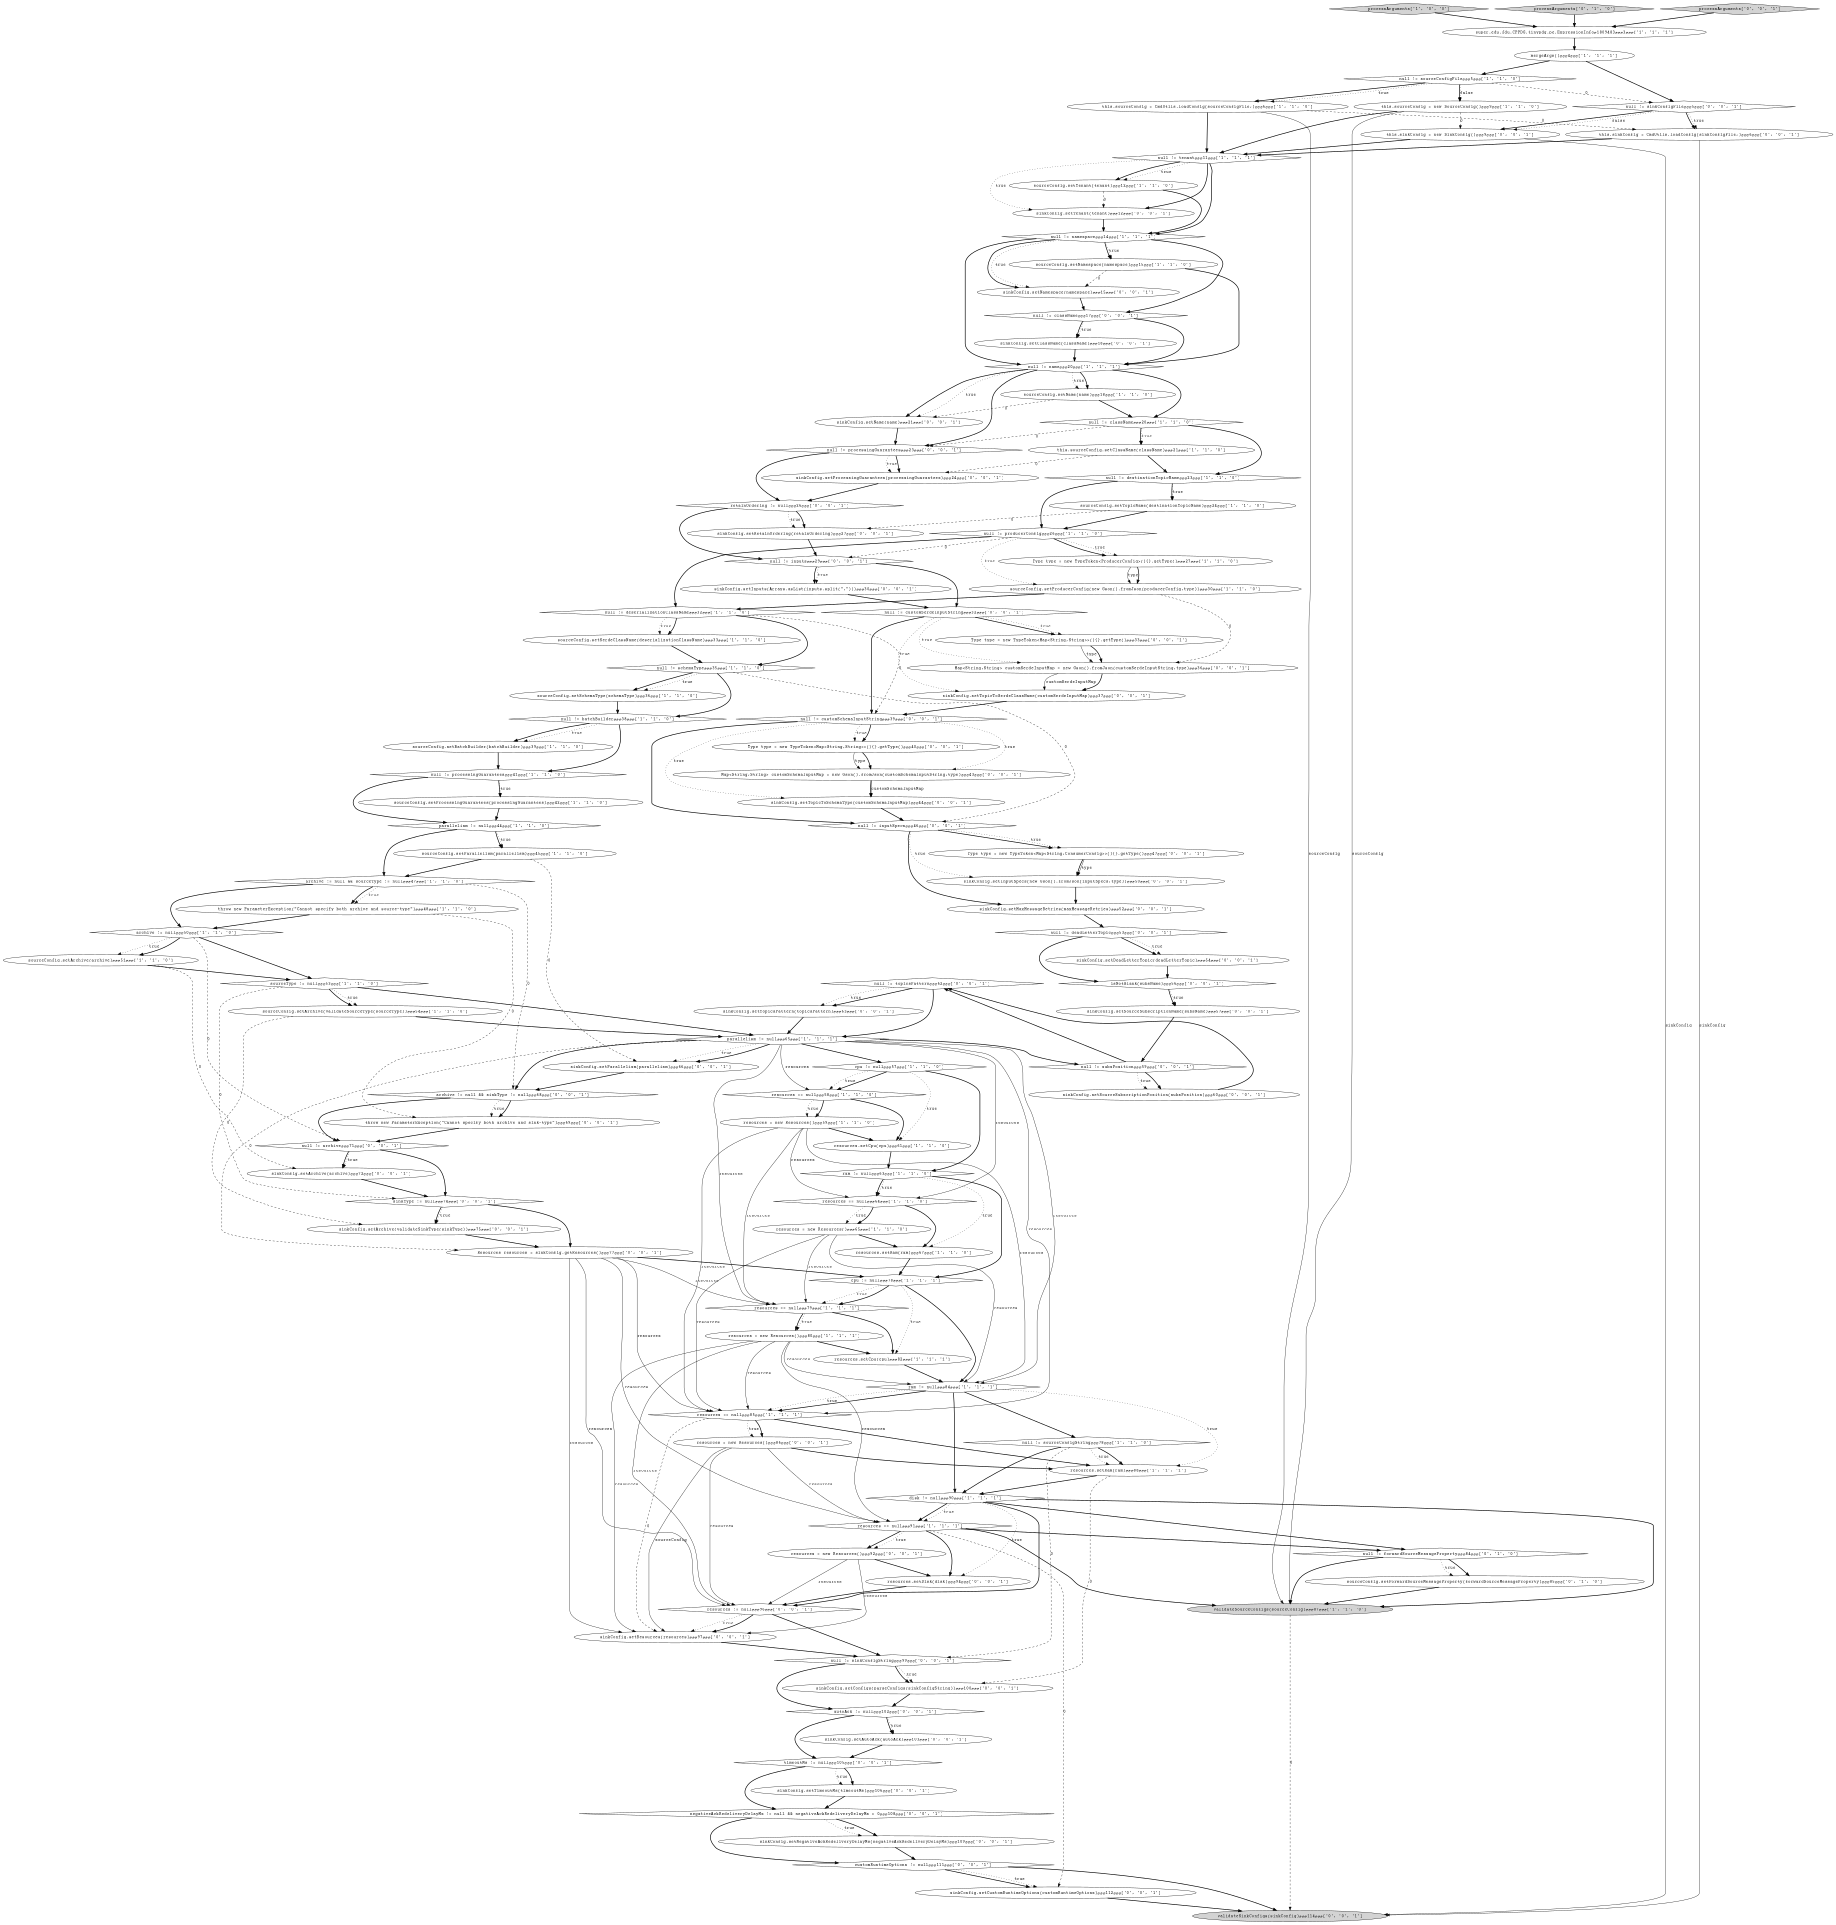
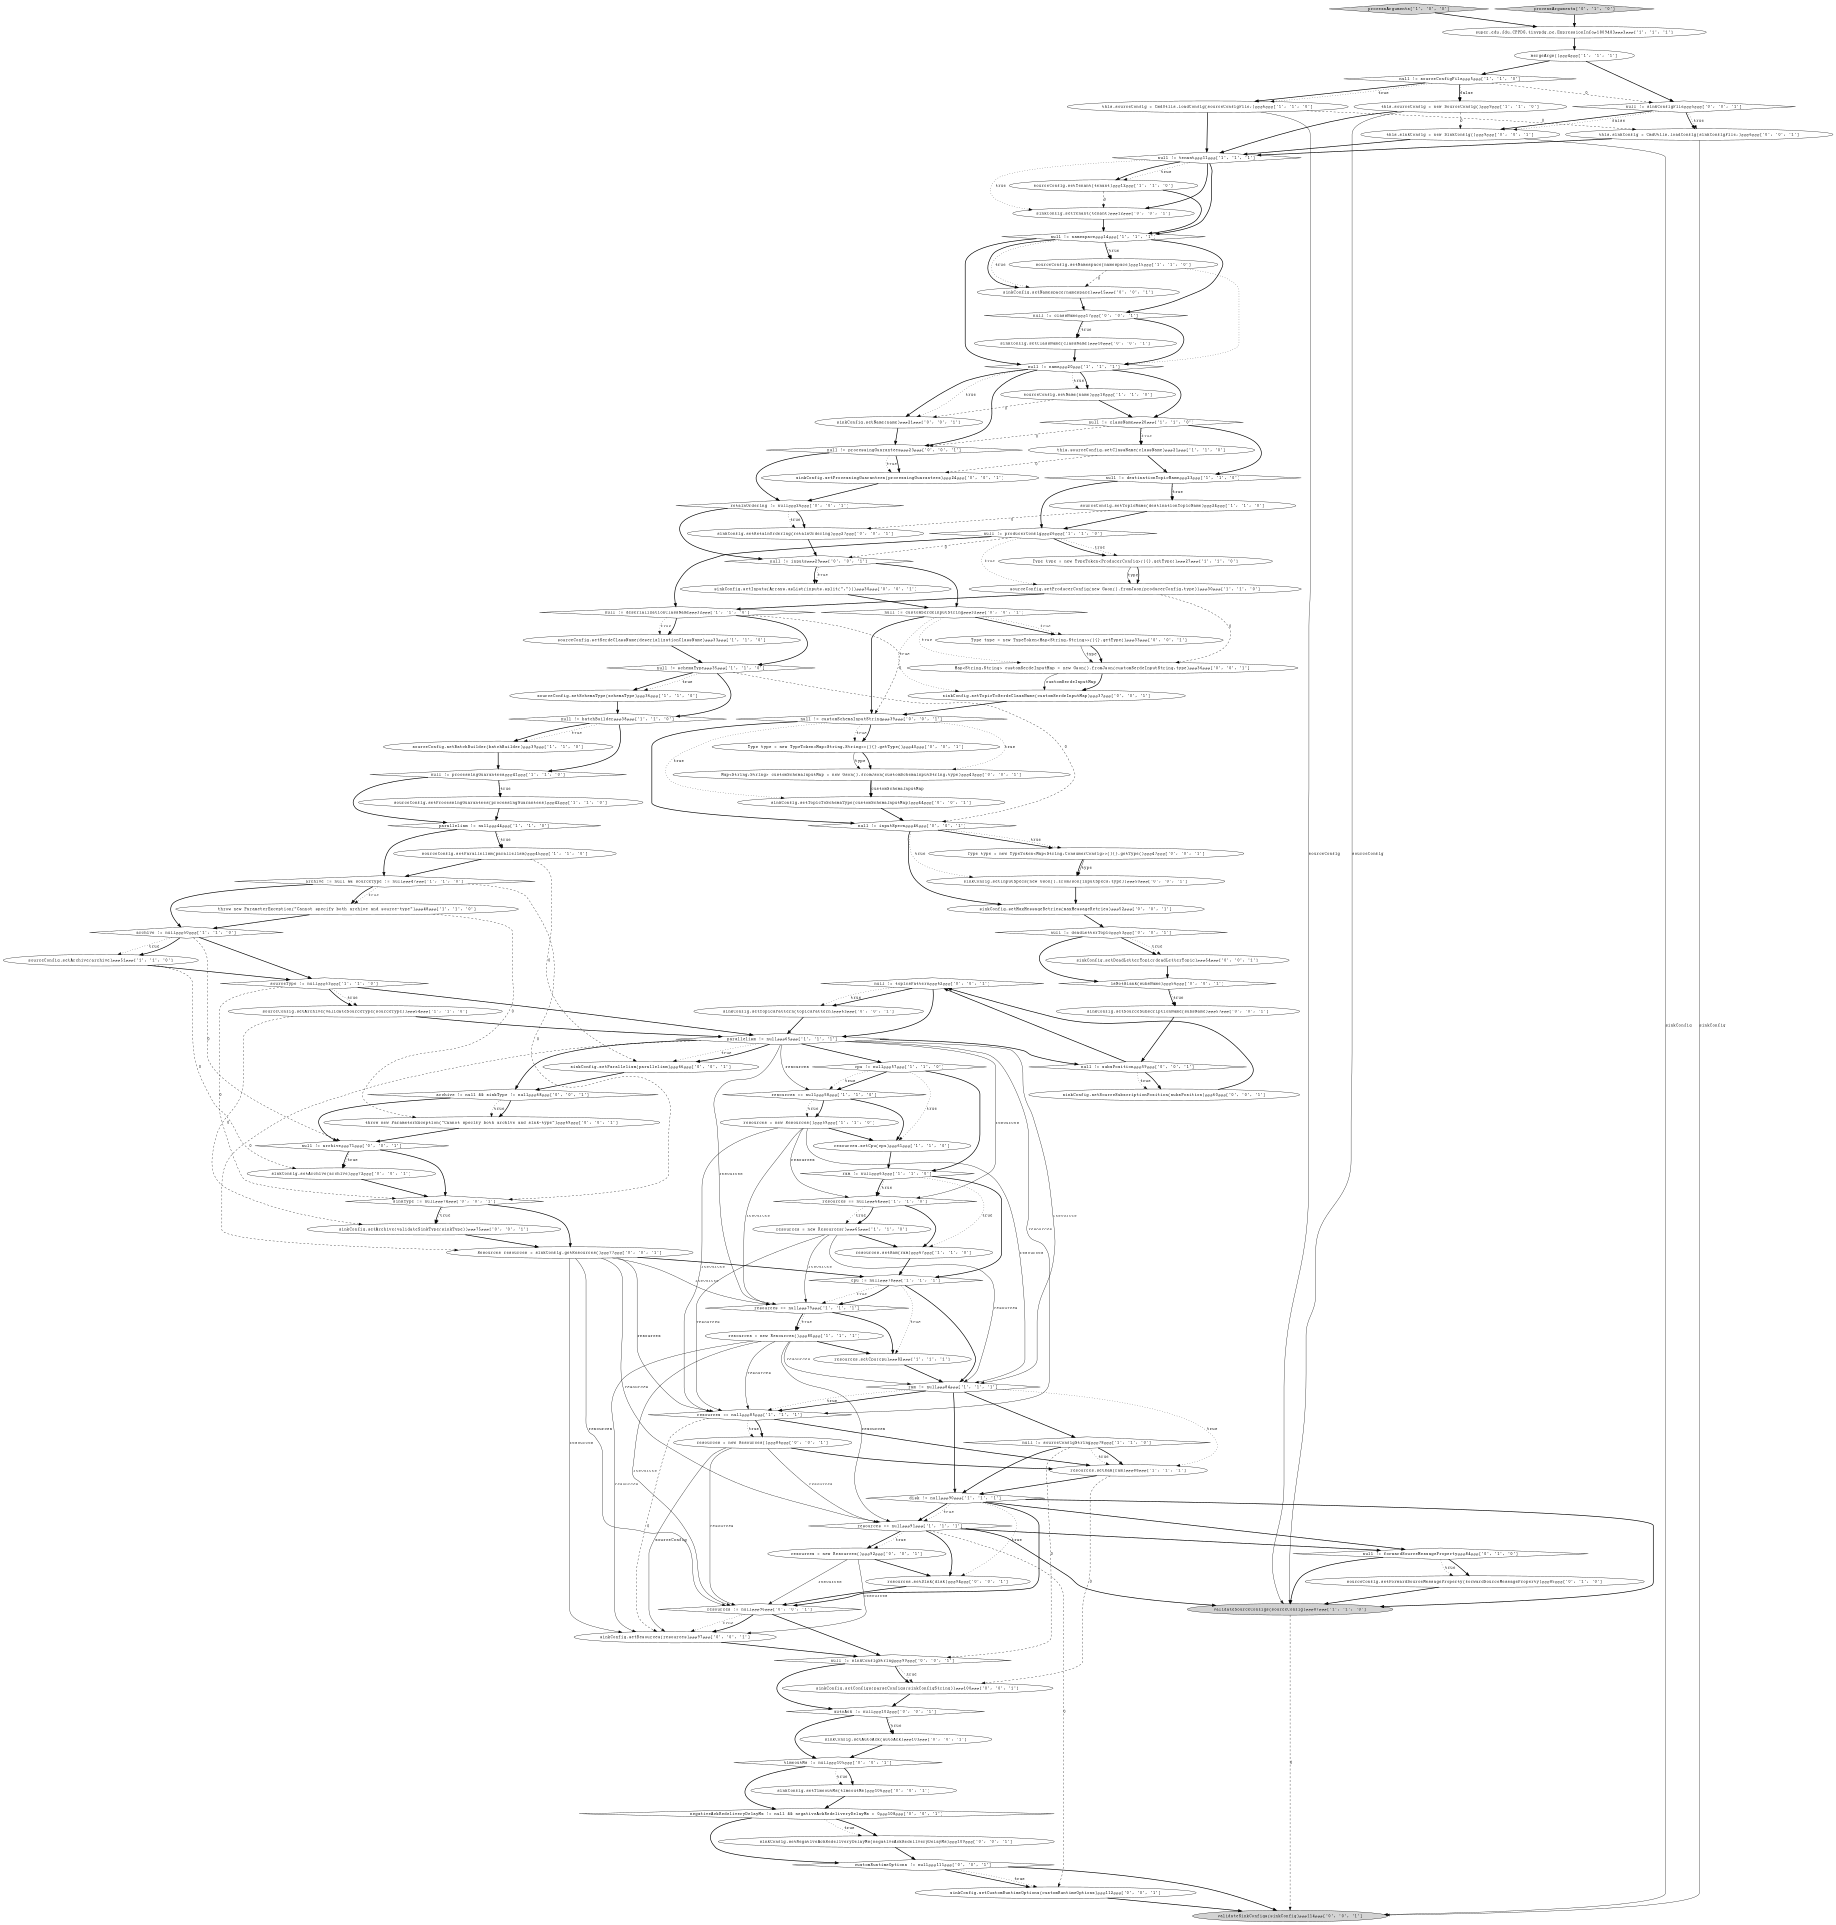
(1740, 9) -> none
(1239, 344) -> (1239, 344)
(527, 963) -> (600, 1082)
